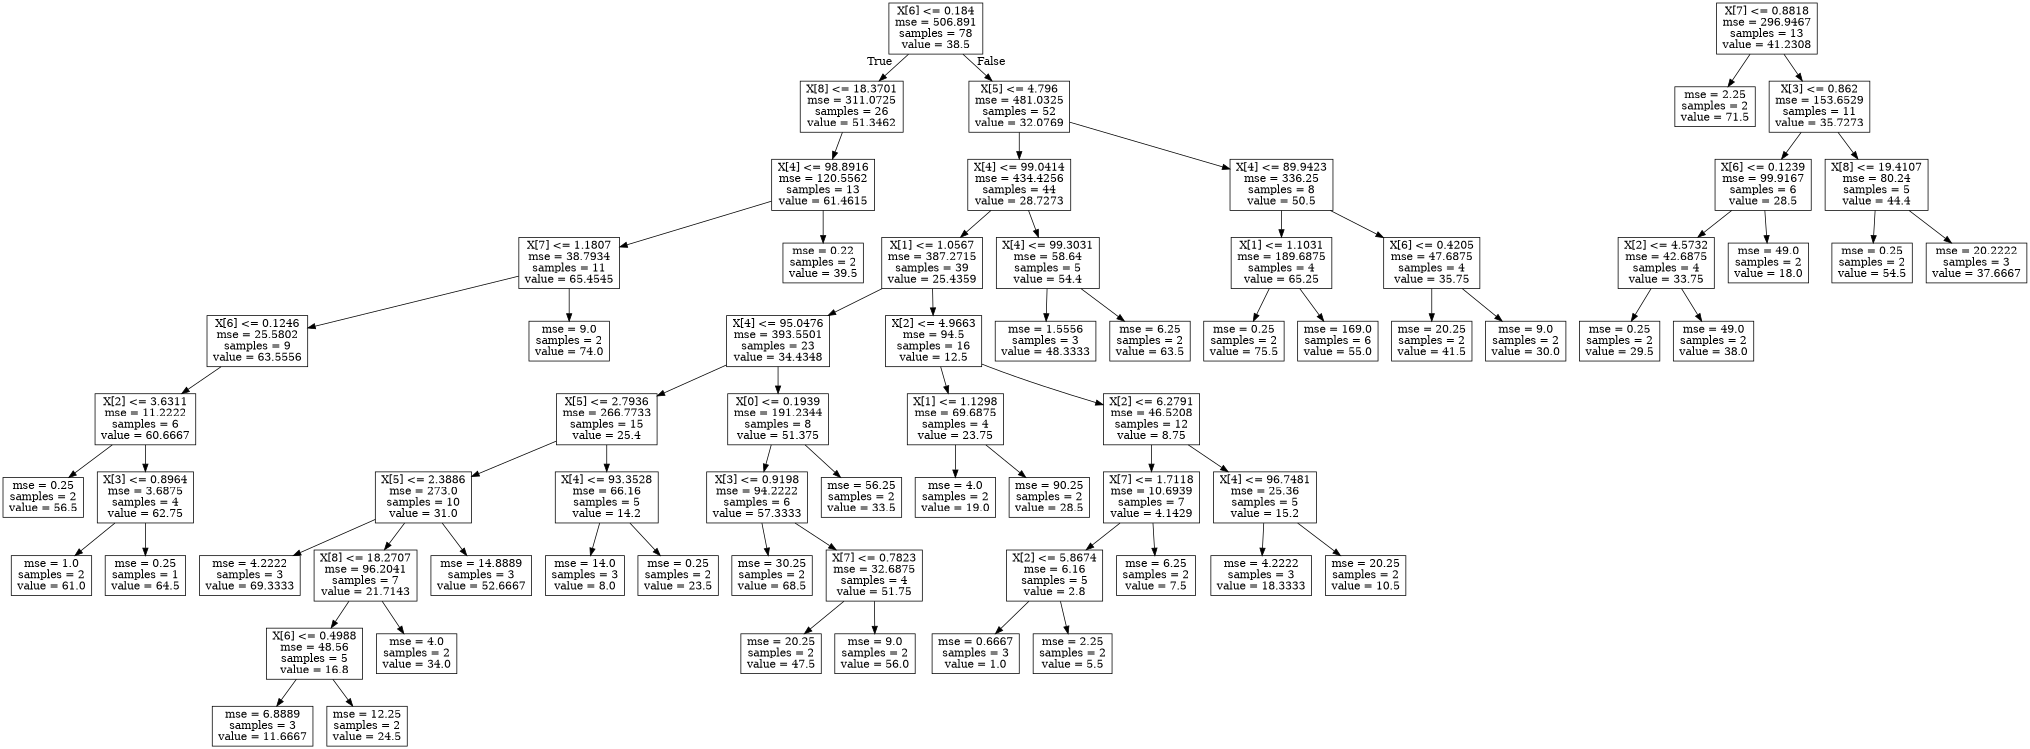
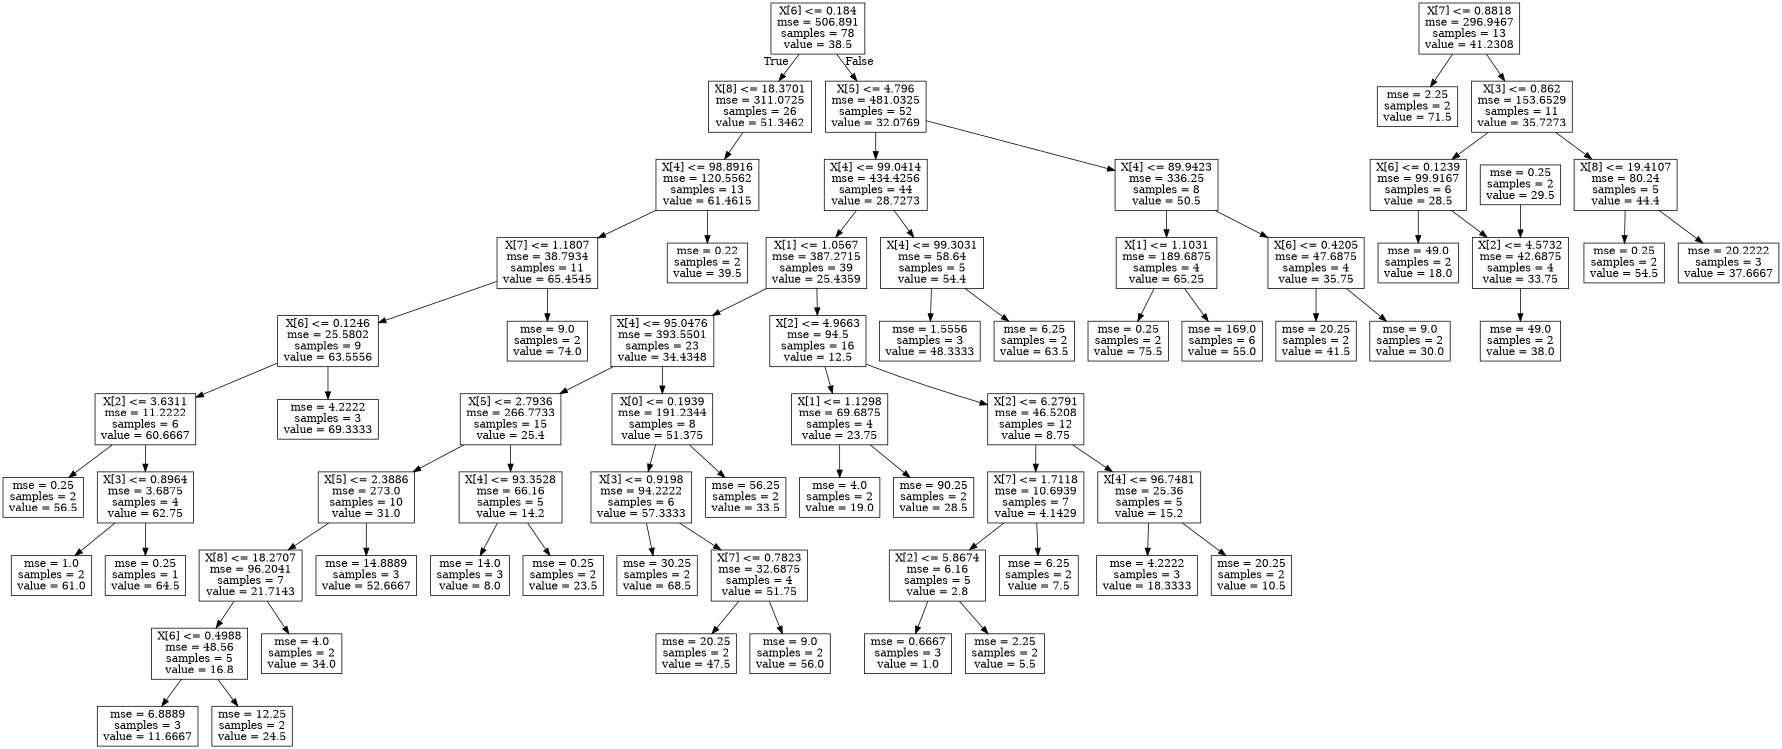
(1643, 302) -> (1520, 217)
(338, 536) -> (328, 379)
